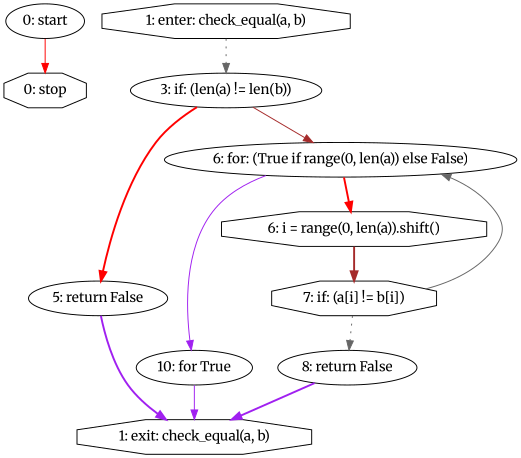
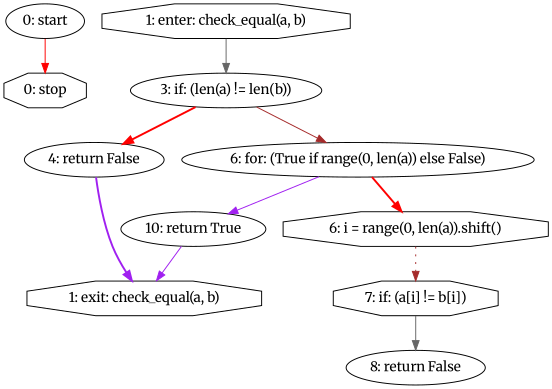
(226, 51) -> (226, 51)
(499, 241) -> none
(354, 259) -> (416, 259)
(98, 298) -> (94, 160)
(351, 328) -> (416, 328)
(194, 368) -> (193, 229)
(278, 399) -> none
